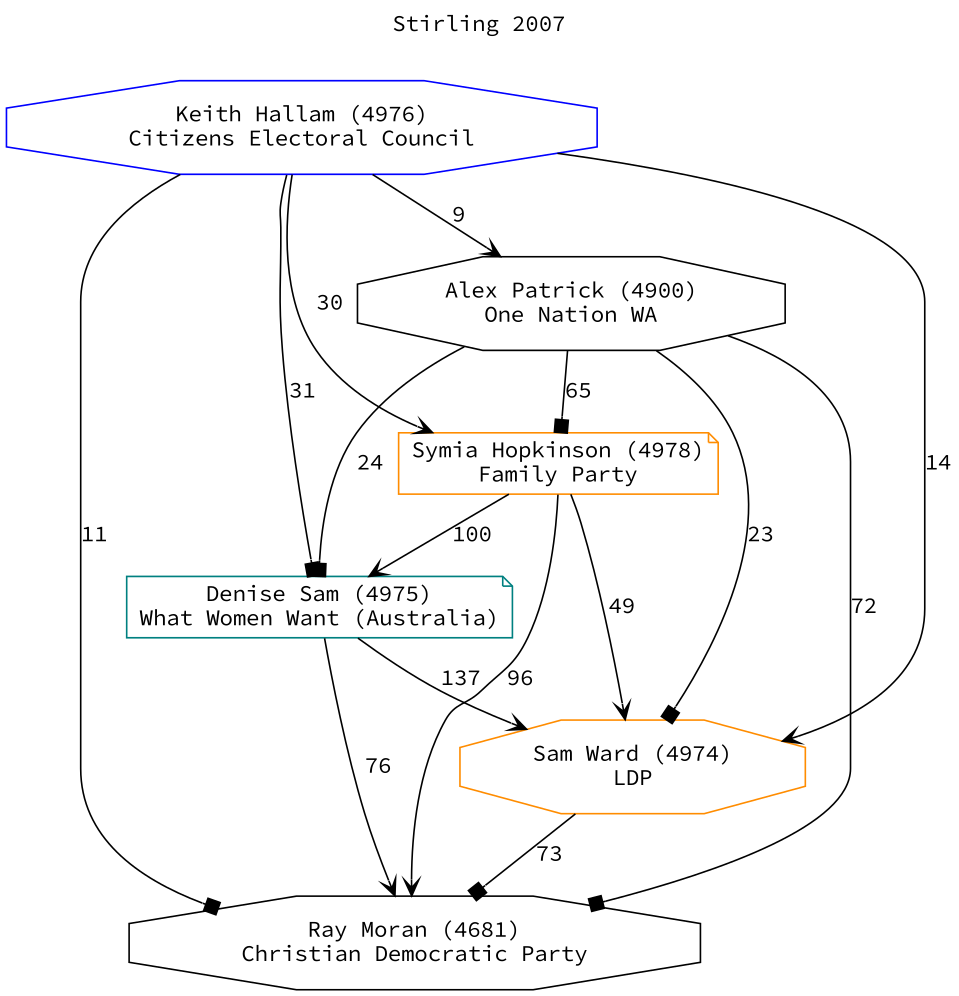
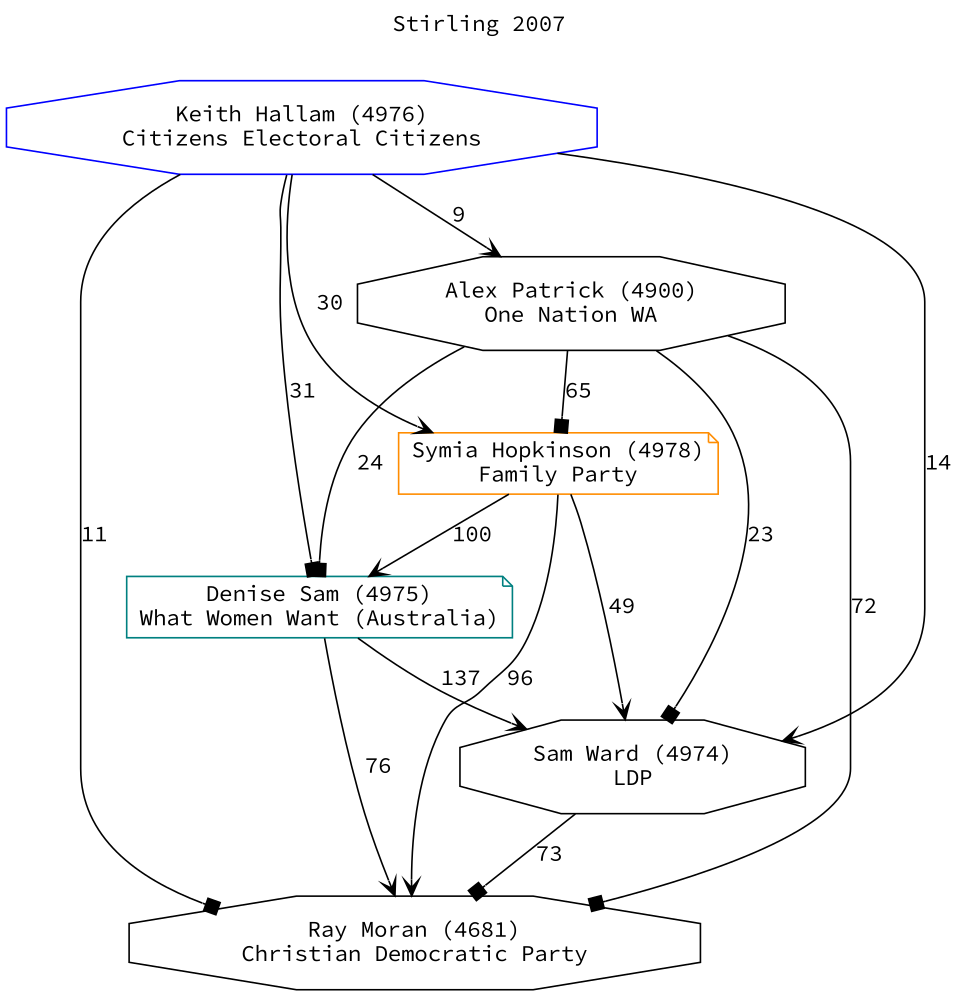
(302, 127) -> (302, 127)
(633, 767) -> (633, 767)
